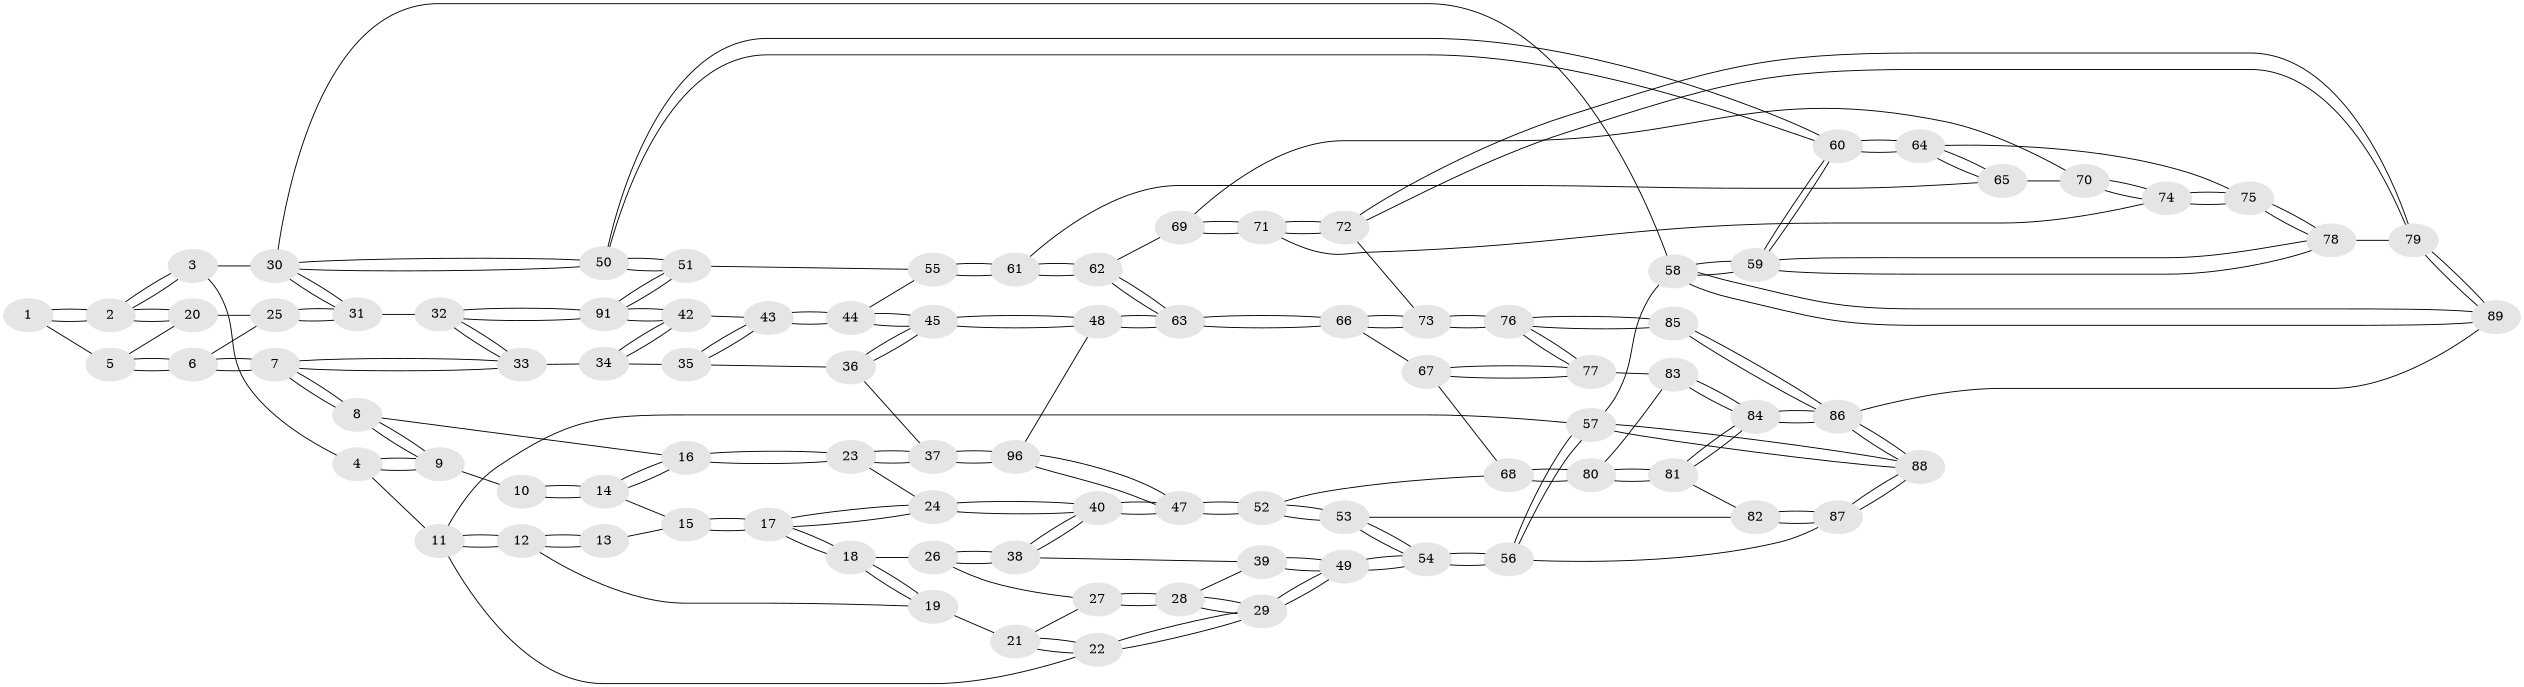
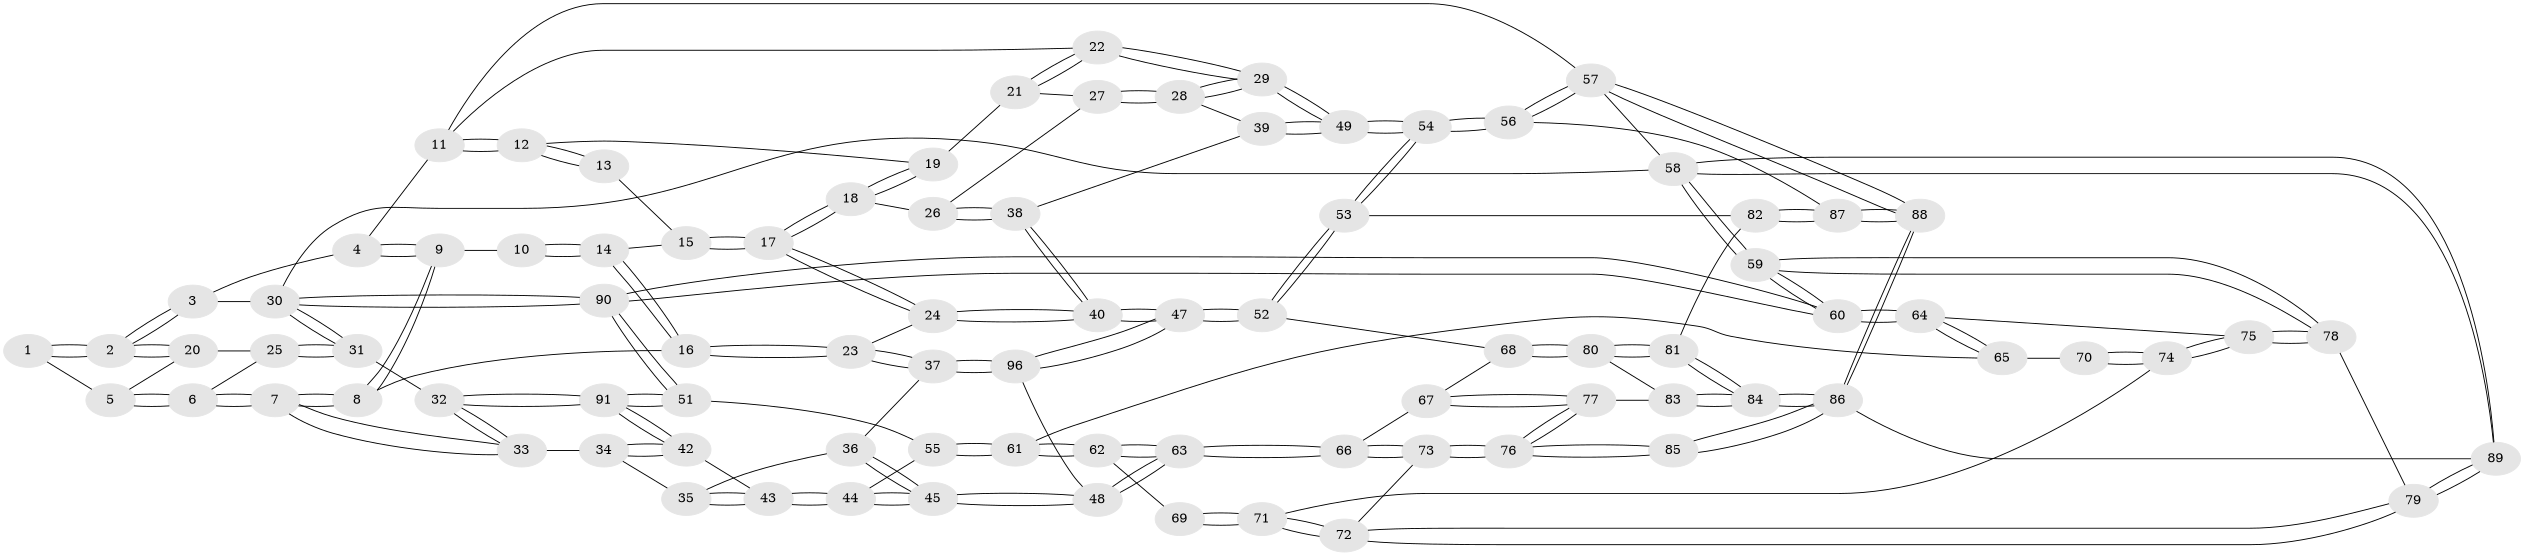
(1626, 133) -> none
(604, 263) -> (604, 301)
